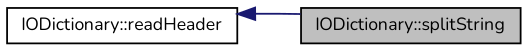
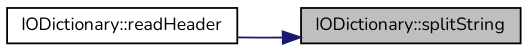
(278, 14) -> (260, 38)
